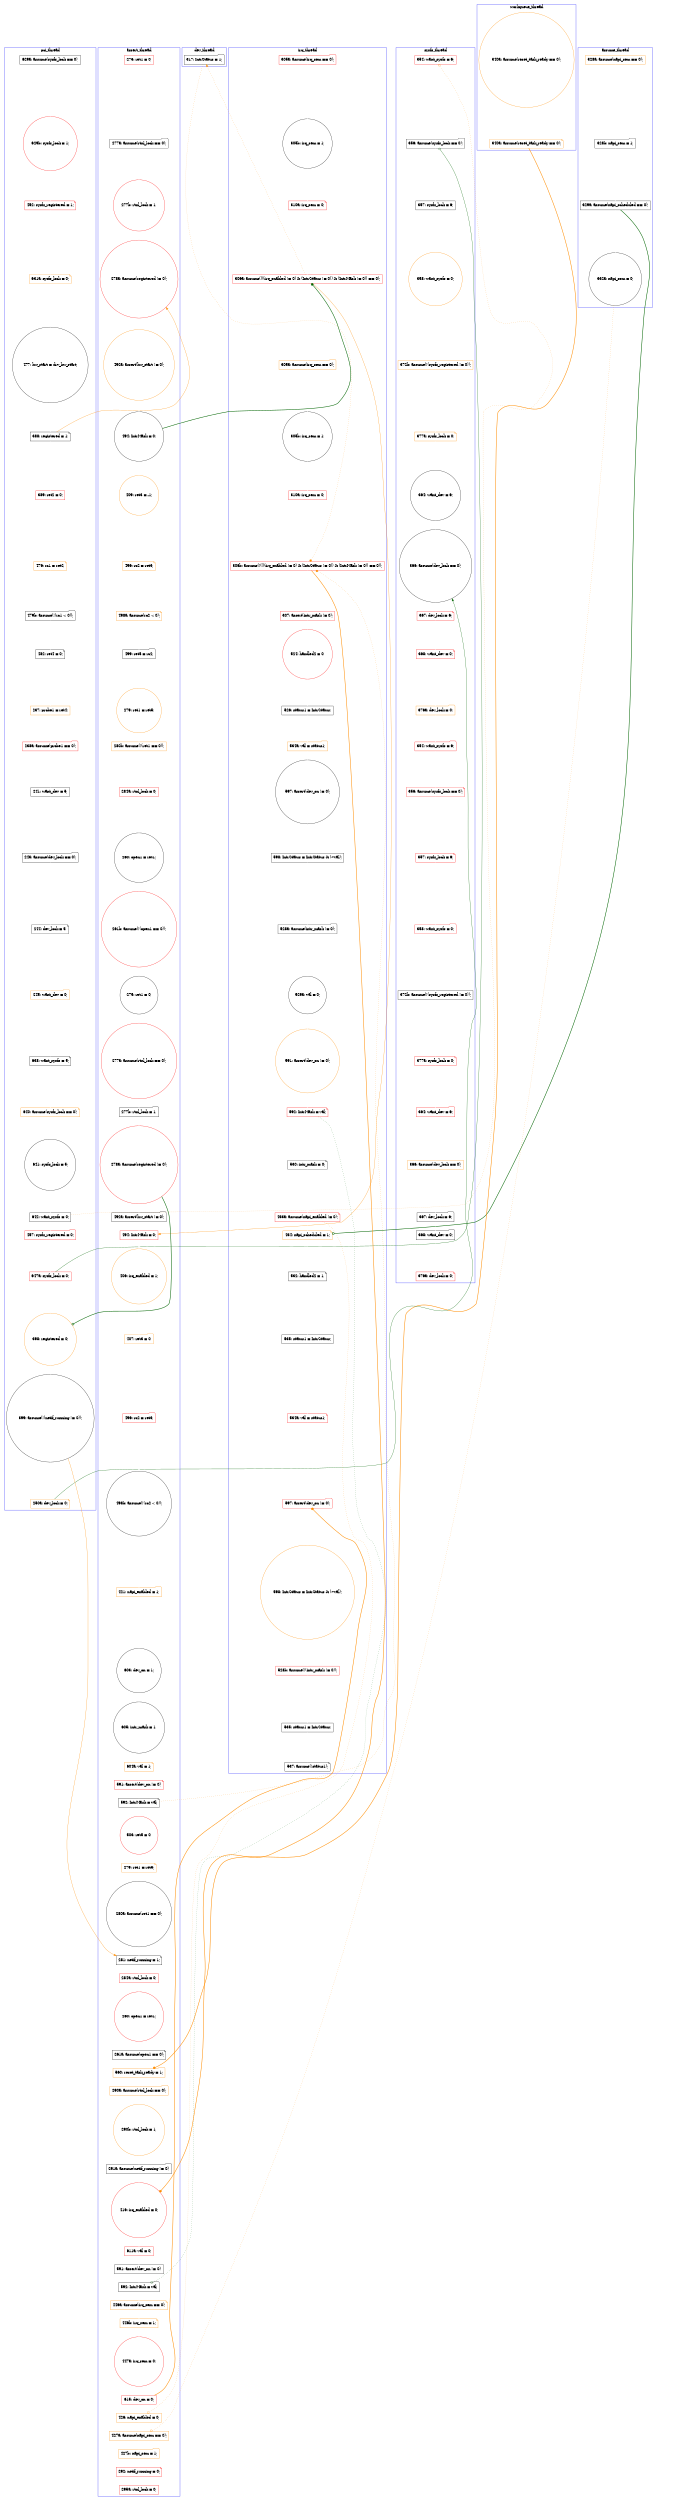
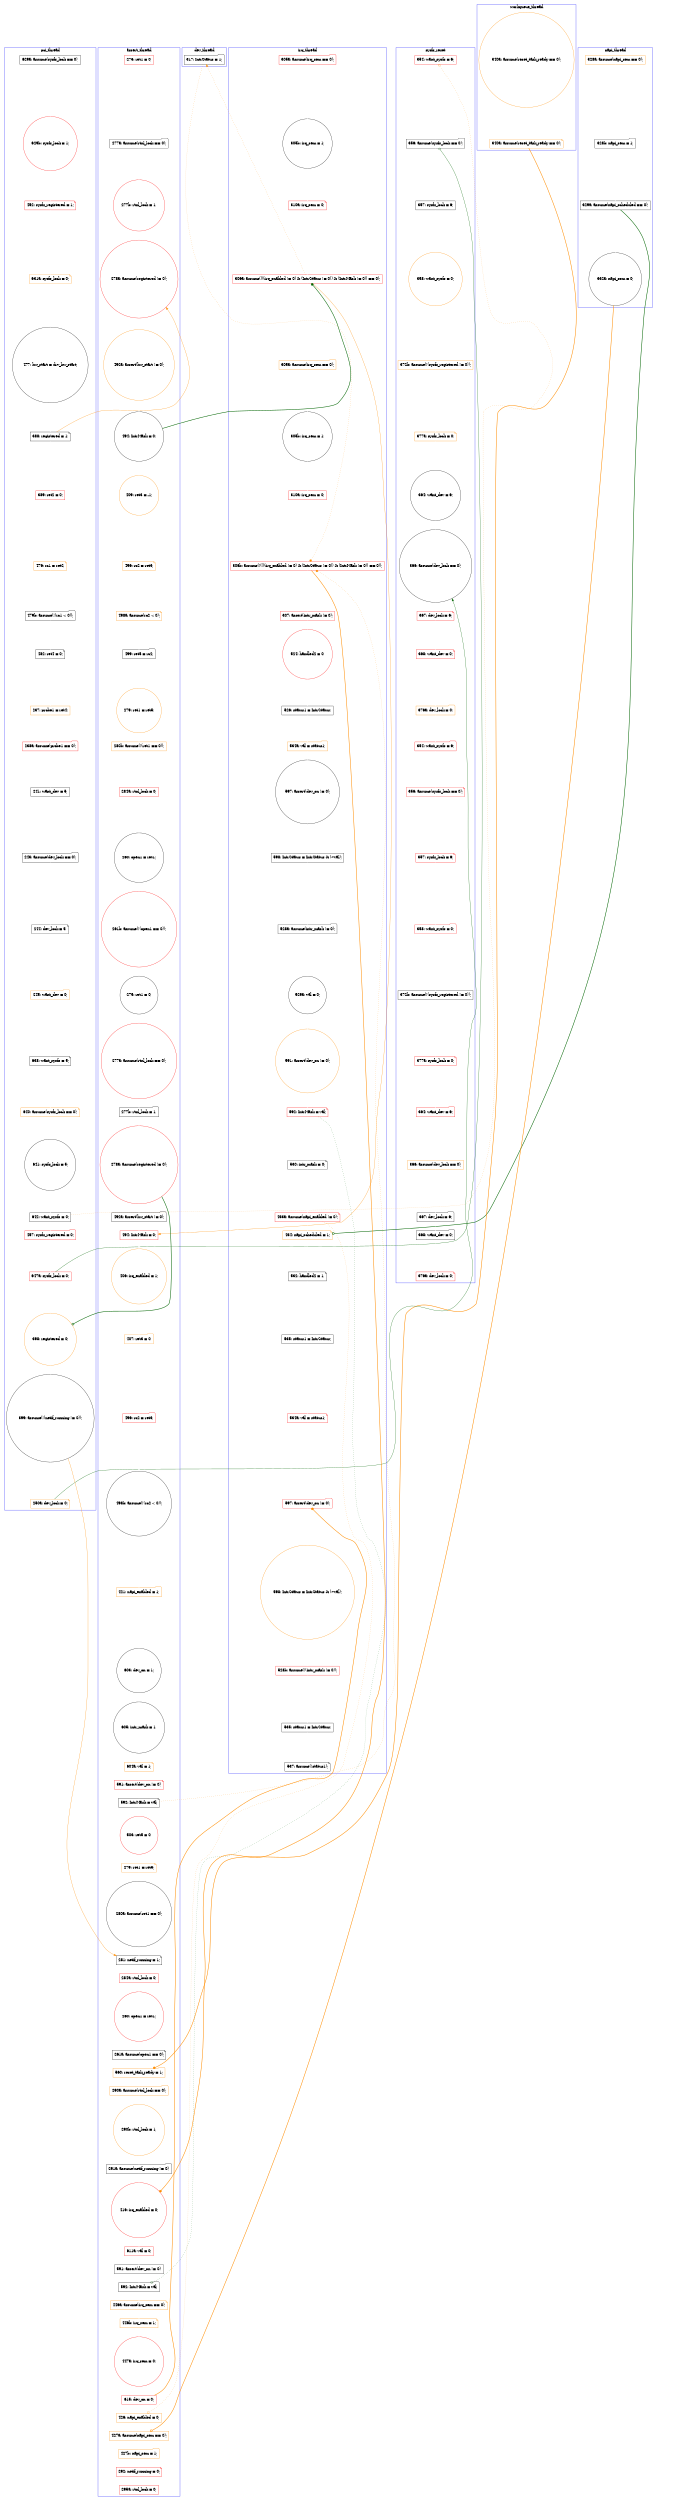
(436, 50) -> (436, 50)
(615, 50) -> (615, 50)
(478, 1392) -> (478, 1392)
